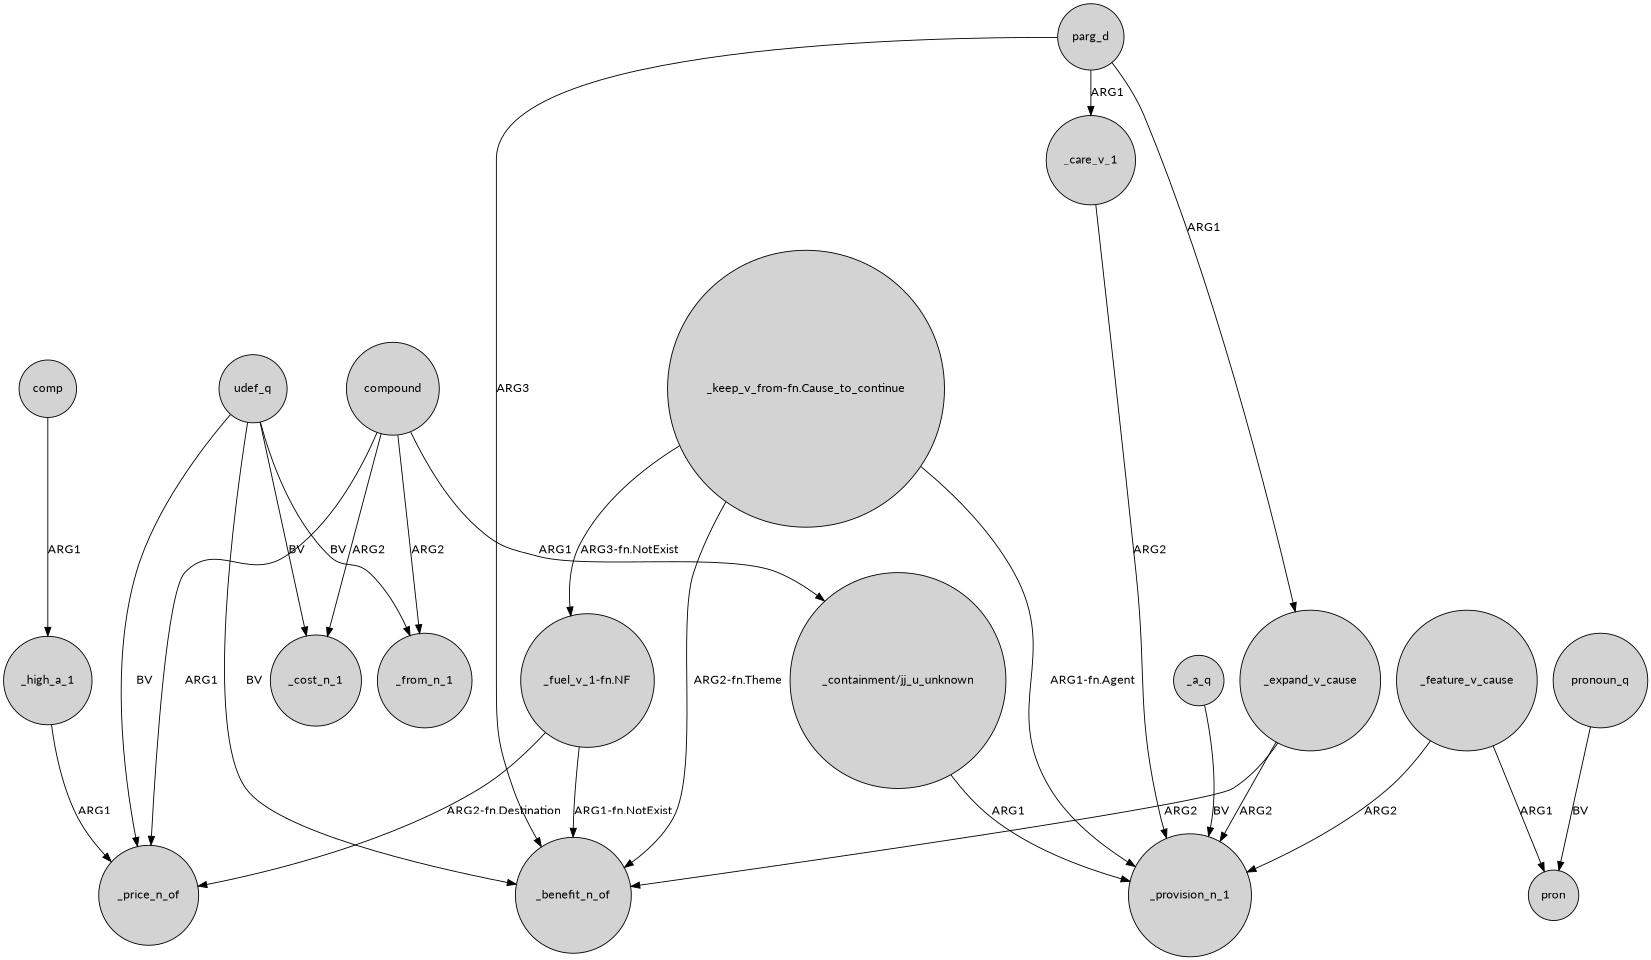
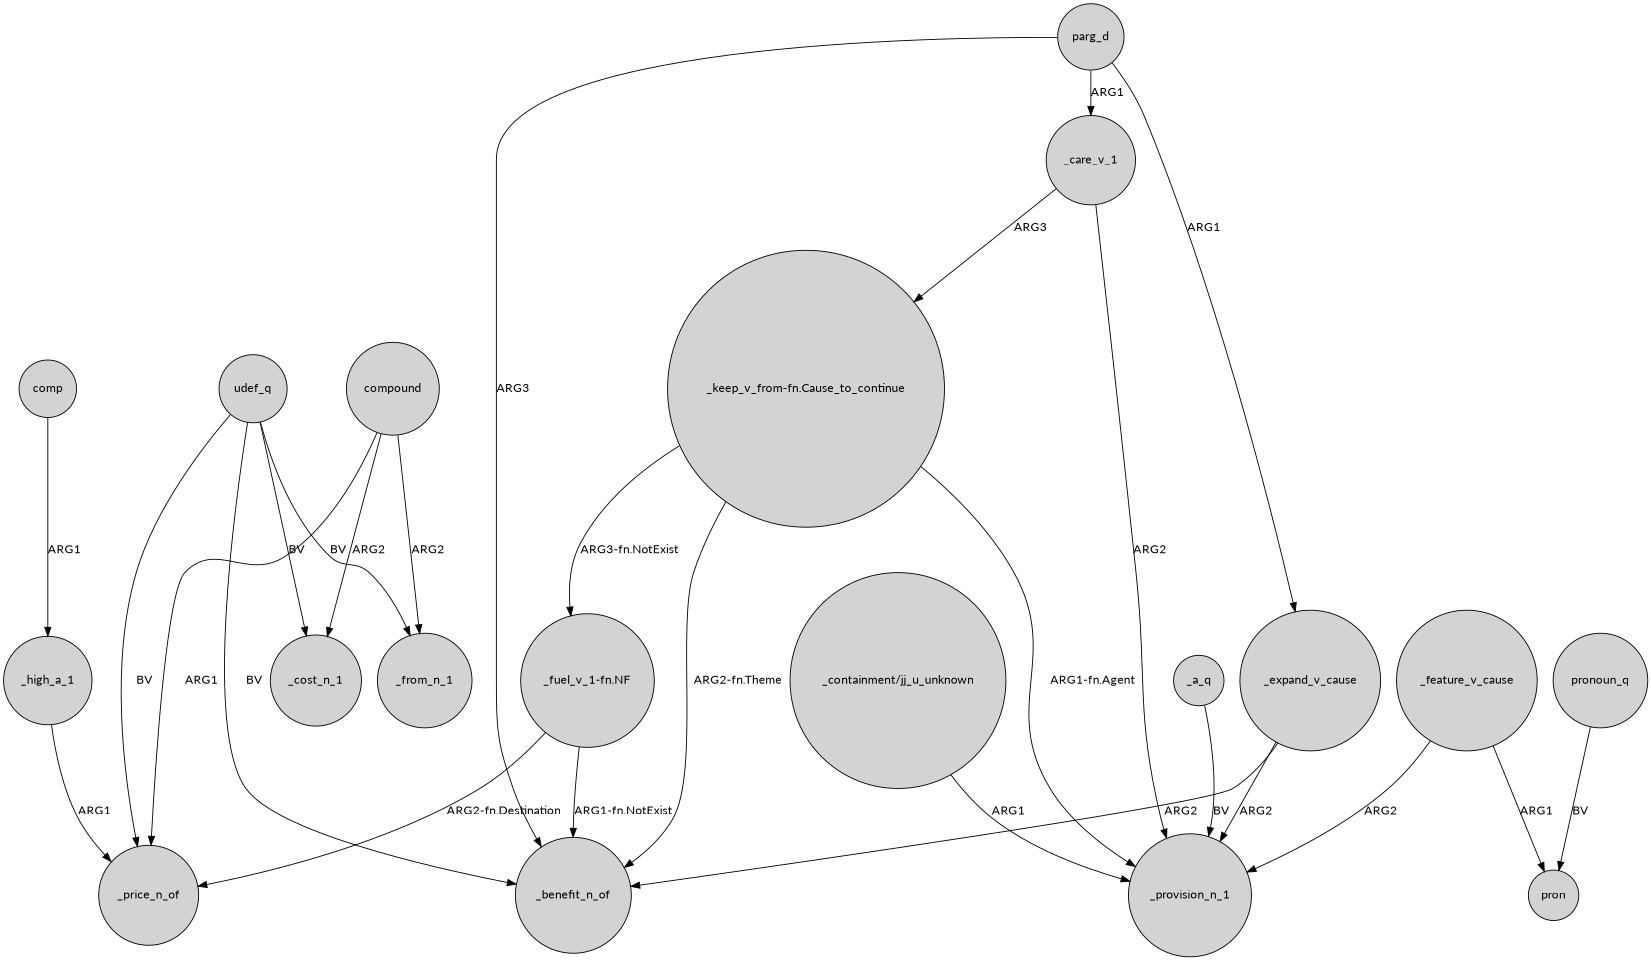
none -> (989, 243)
(588, 562) -> none
